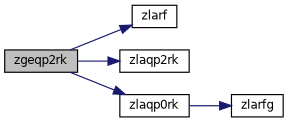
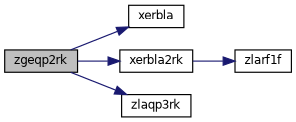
(155, 16) -> (156, 16)
(155, 61) -> (156, 61)
none -> (263, 61)
(155, 106) -> (156, 106)
(257, 106) -> none
